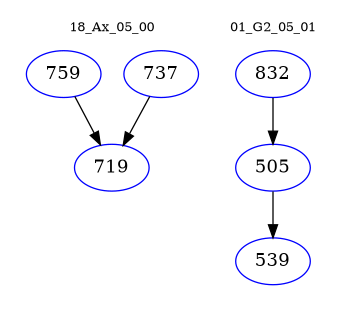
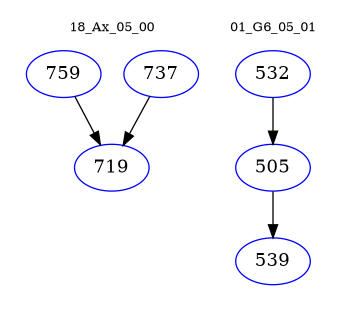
(274, 28) -> (274, 28)
(273, 74) -> (273, 74)
